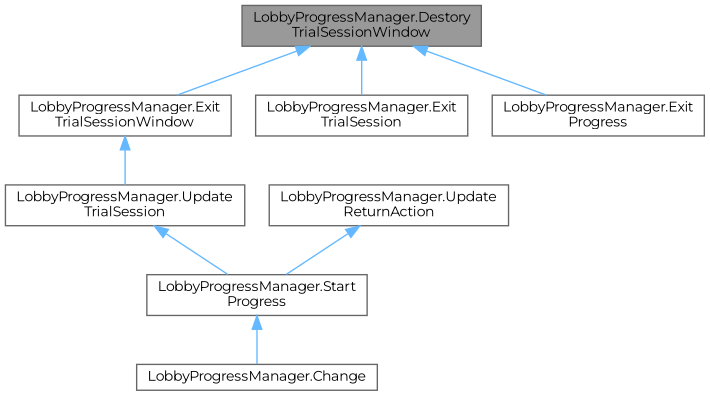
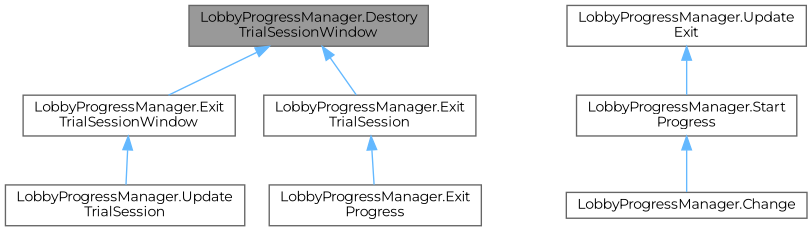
(487, 73) -> (373, 167)
(389, 205) -> (687, 26)
(197, 254) -> none
